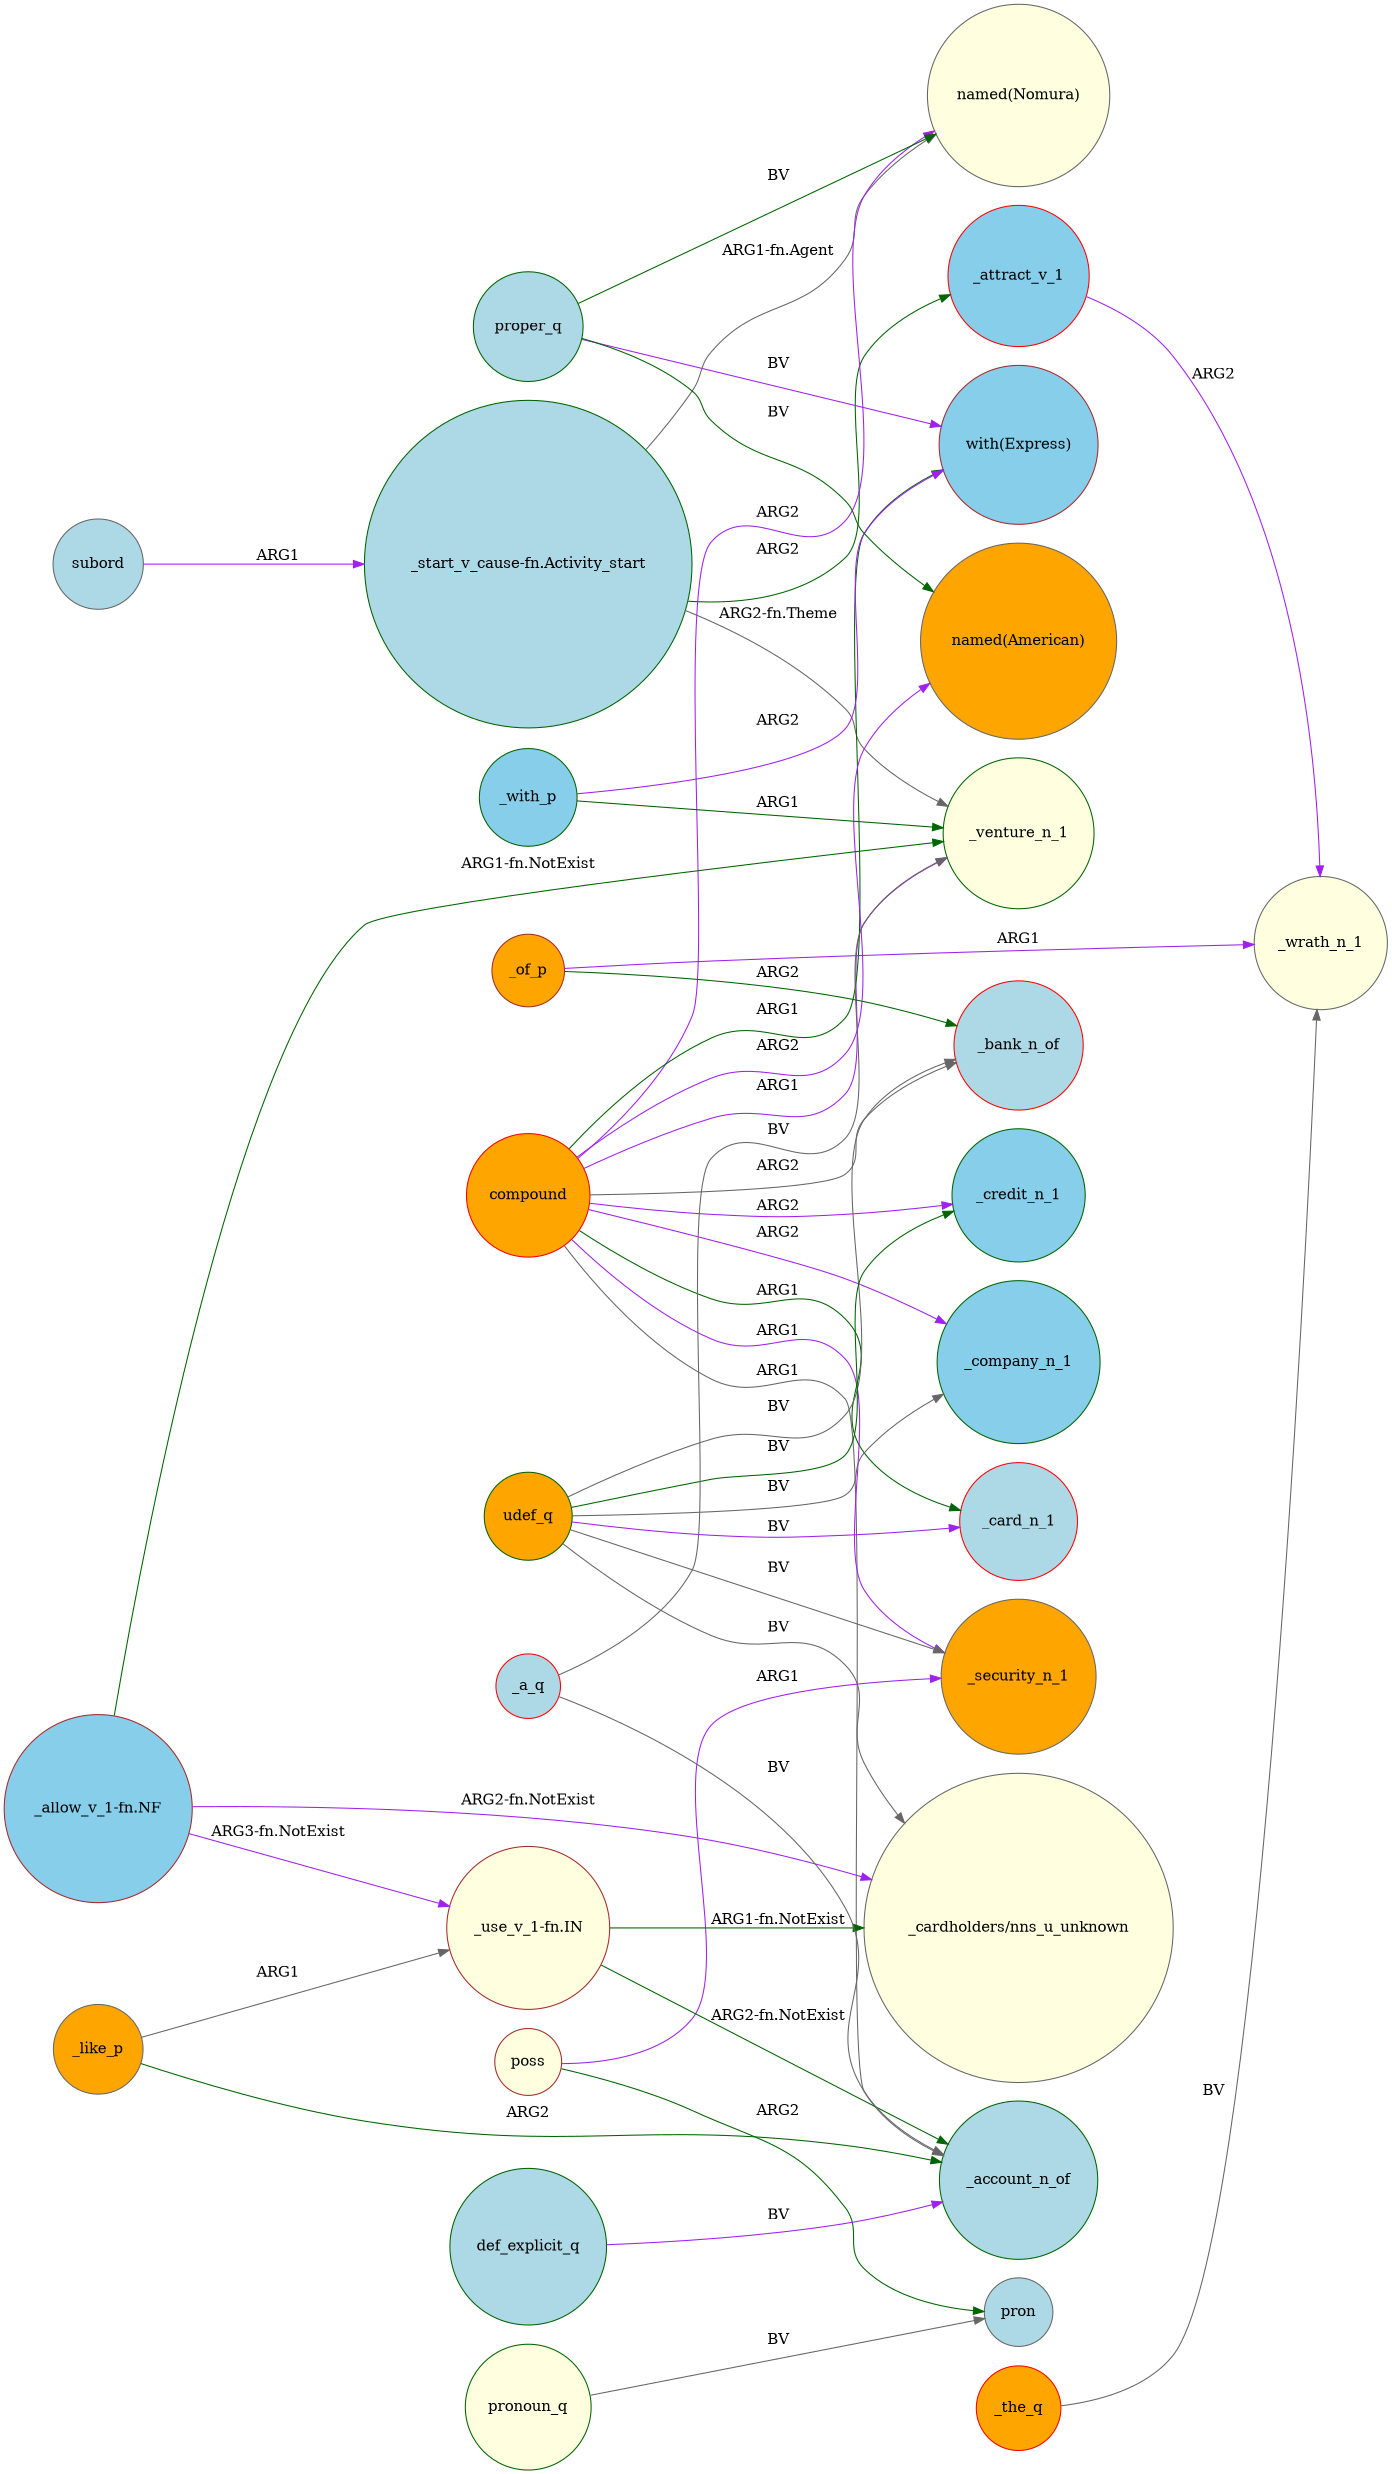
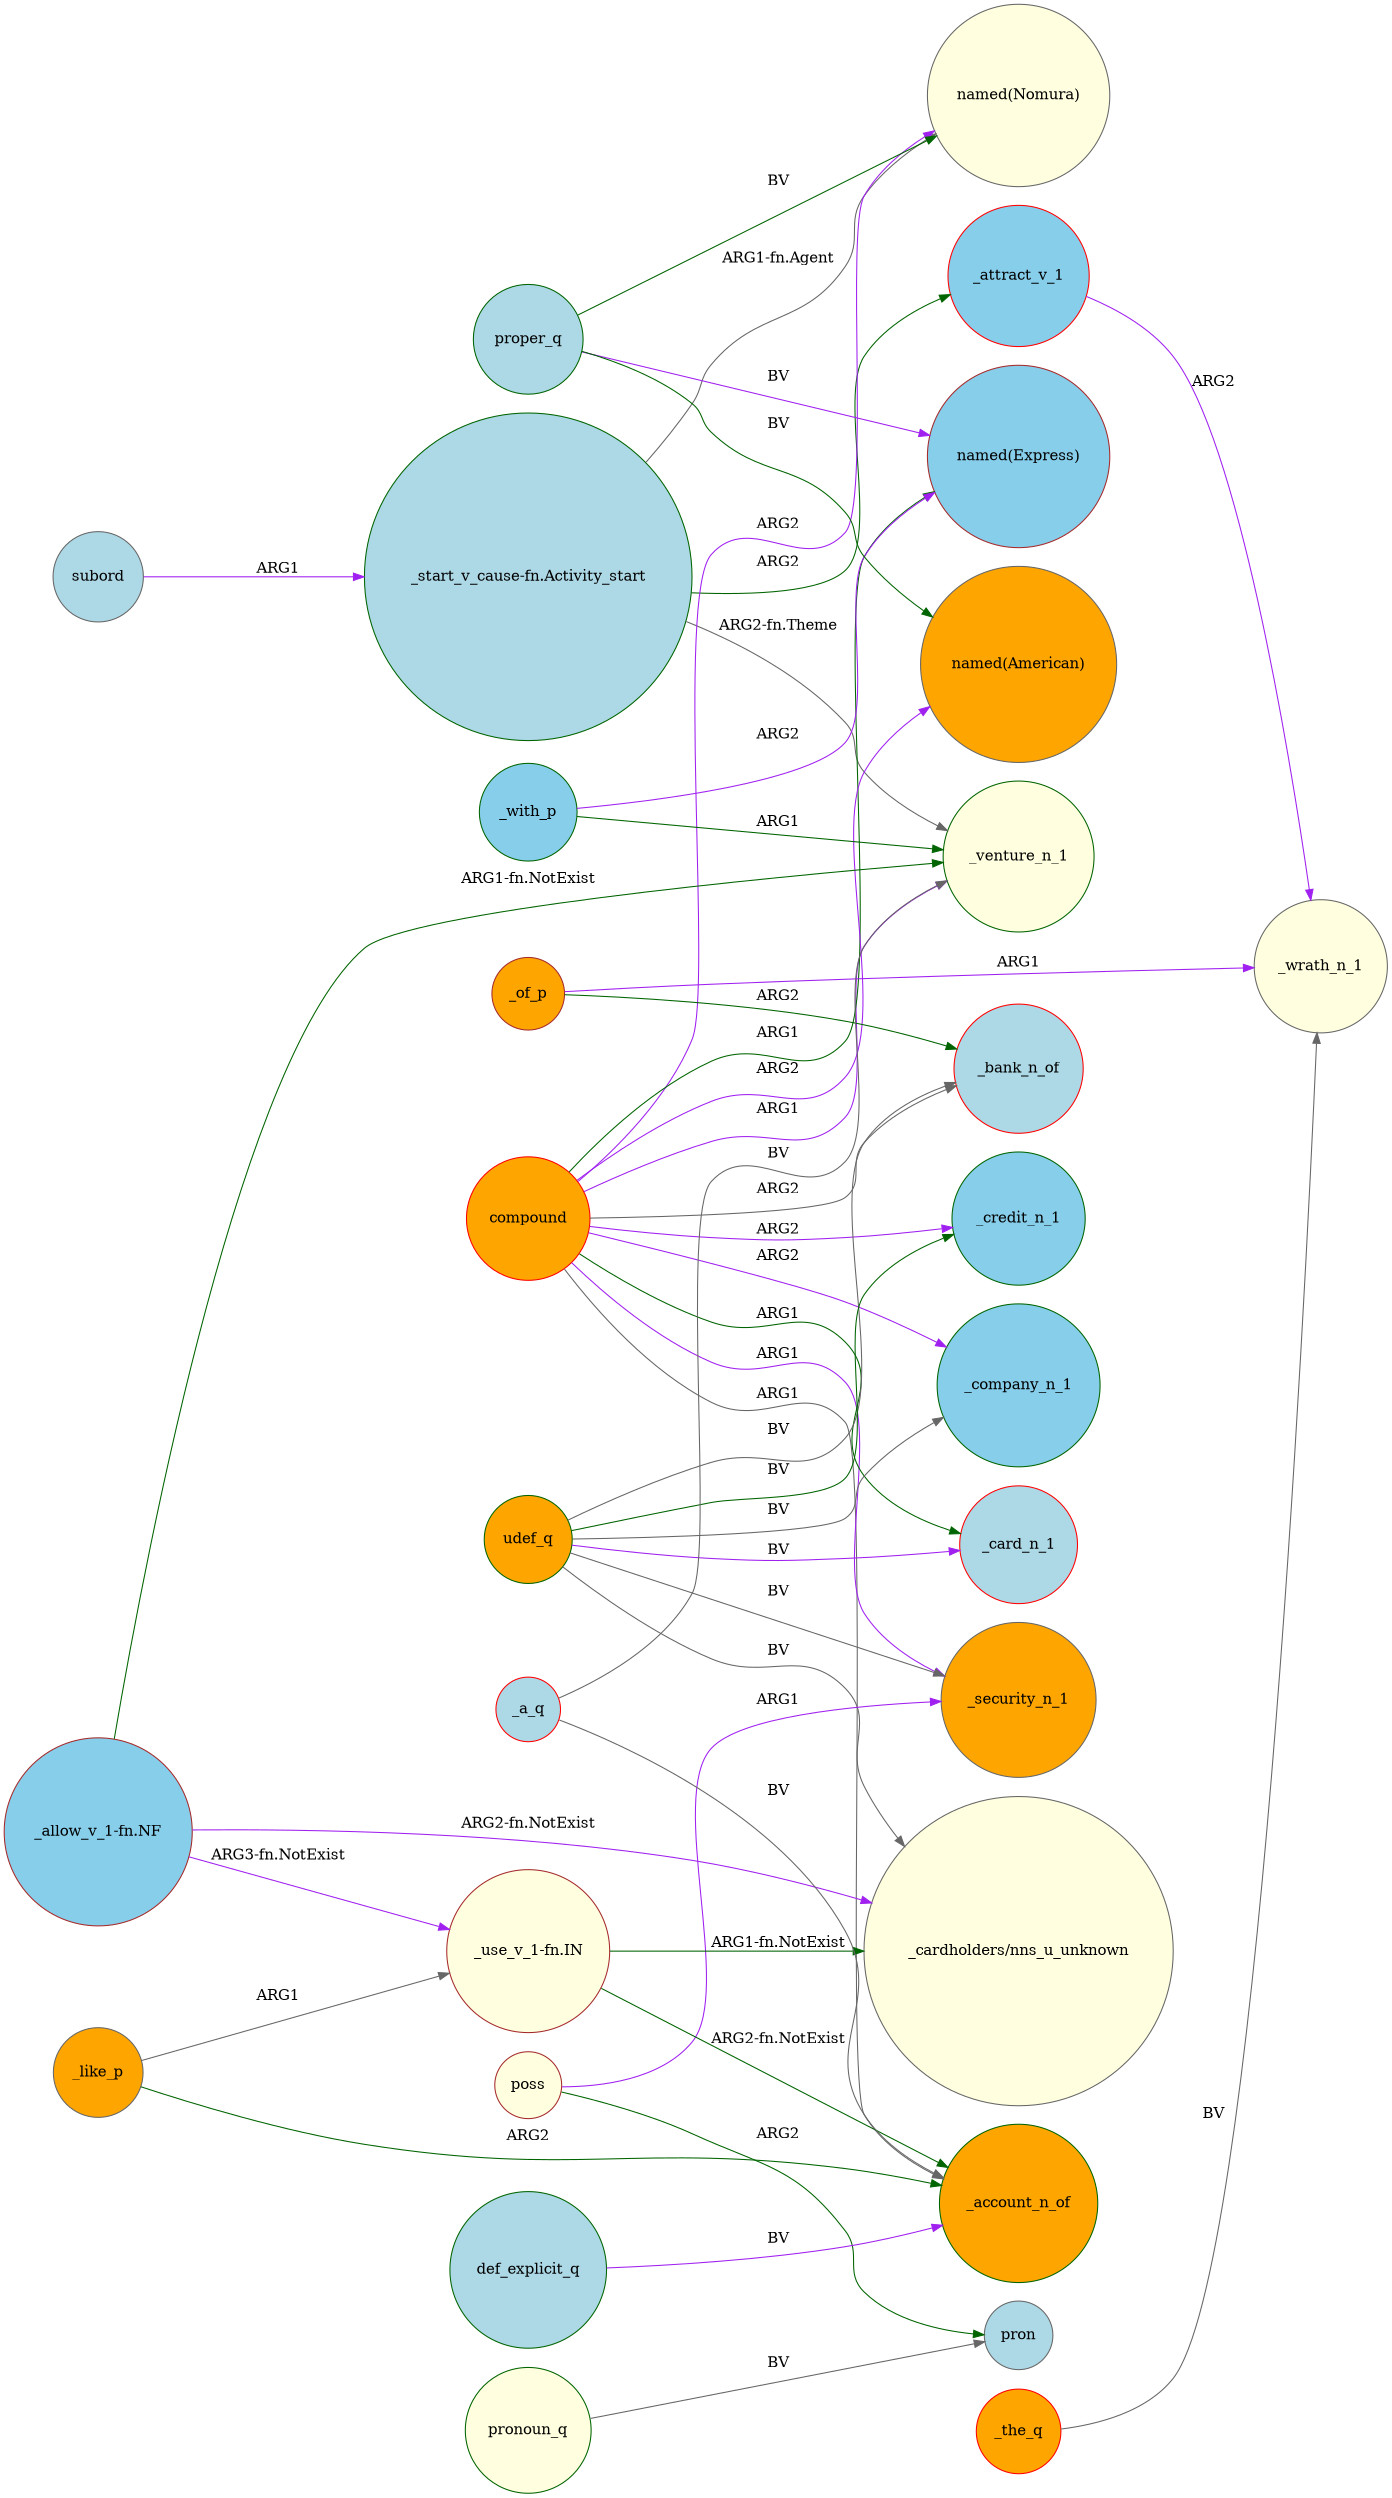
(1019, 445) -> (1019, 456)
(1019, 2180) -> (1019, 2203)
